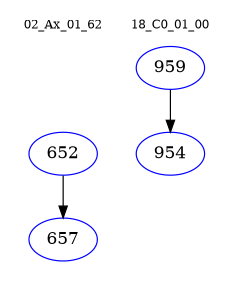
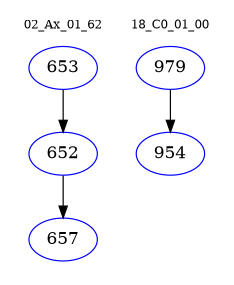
none -> (63, 68)
(170, 68) -> (170, 68)
